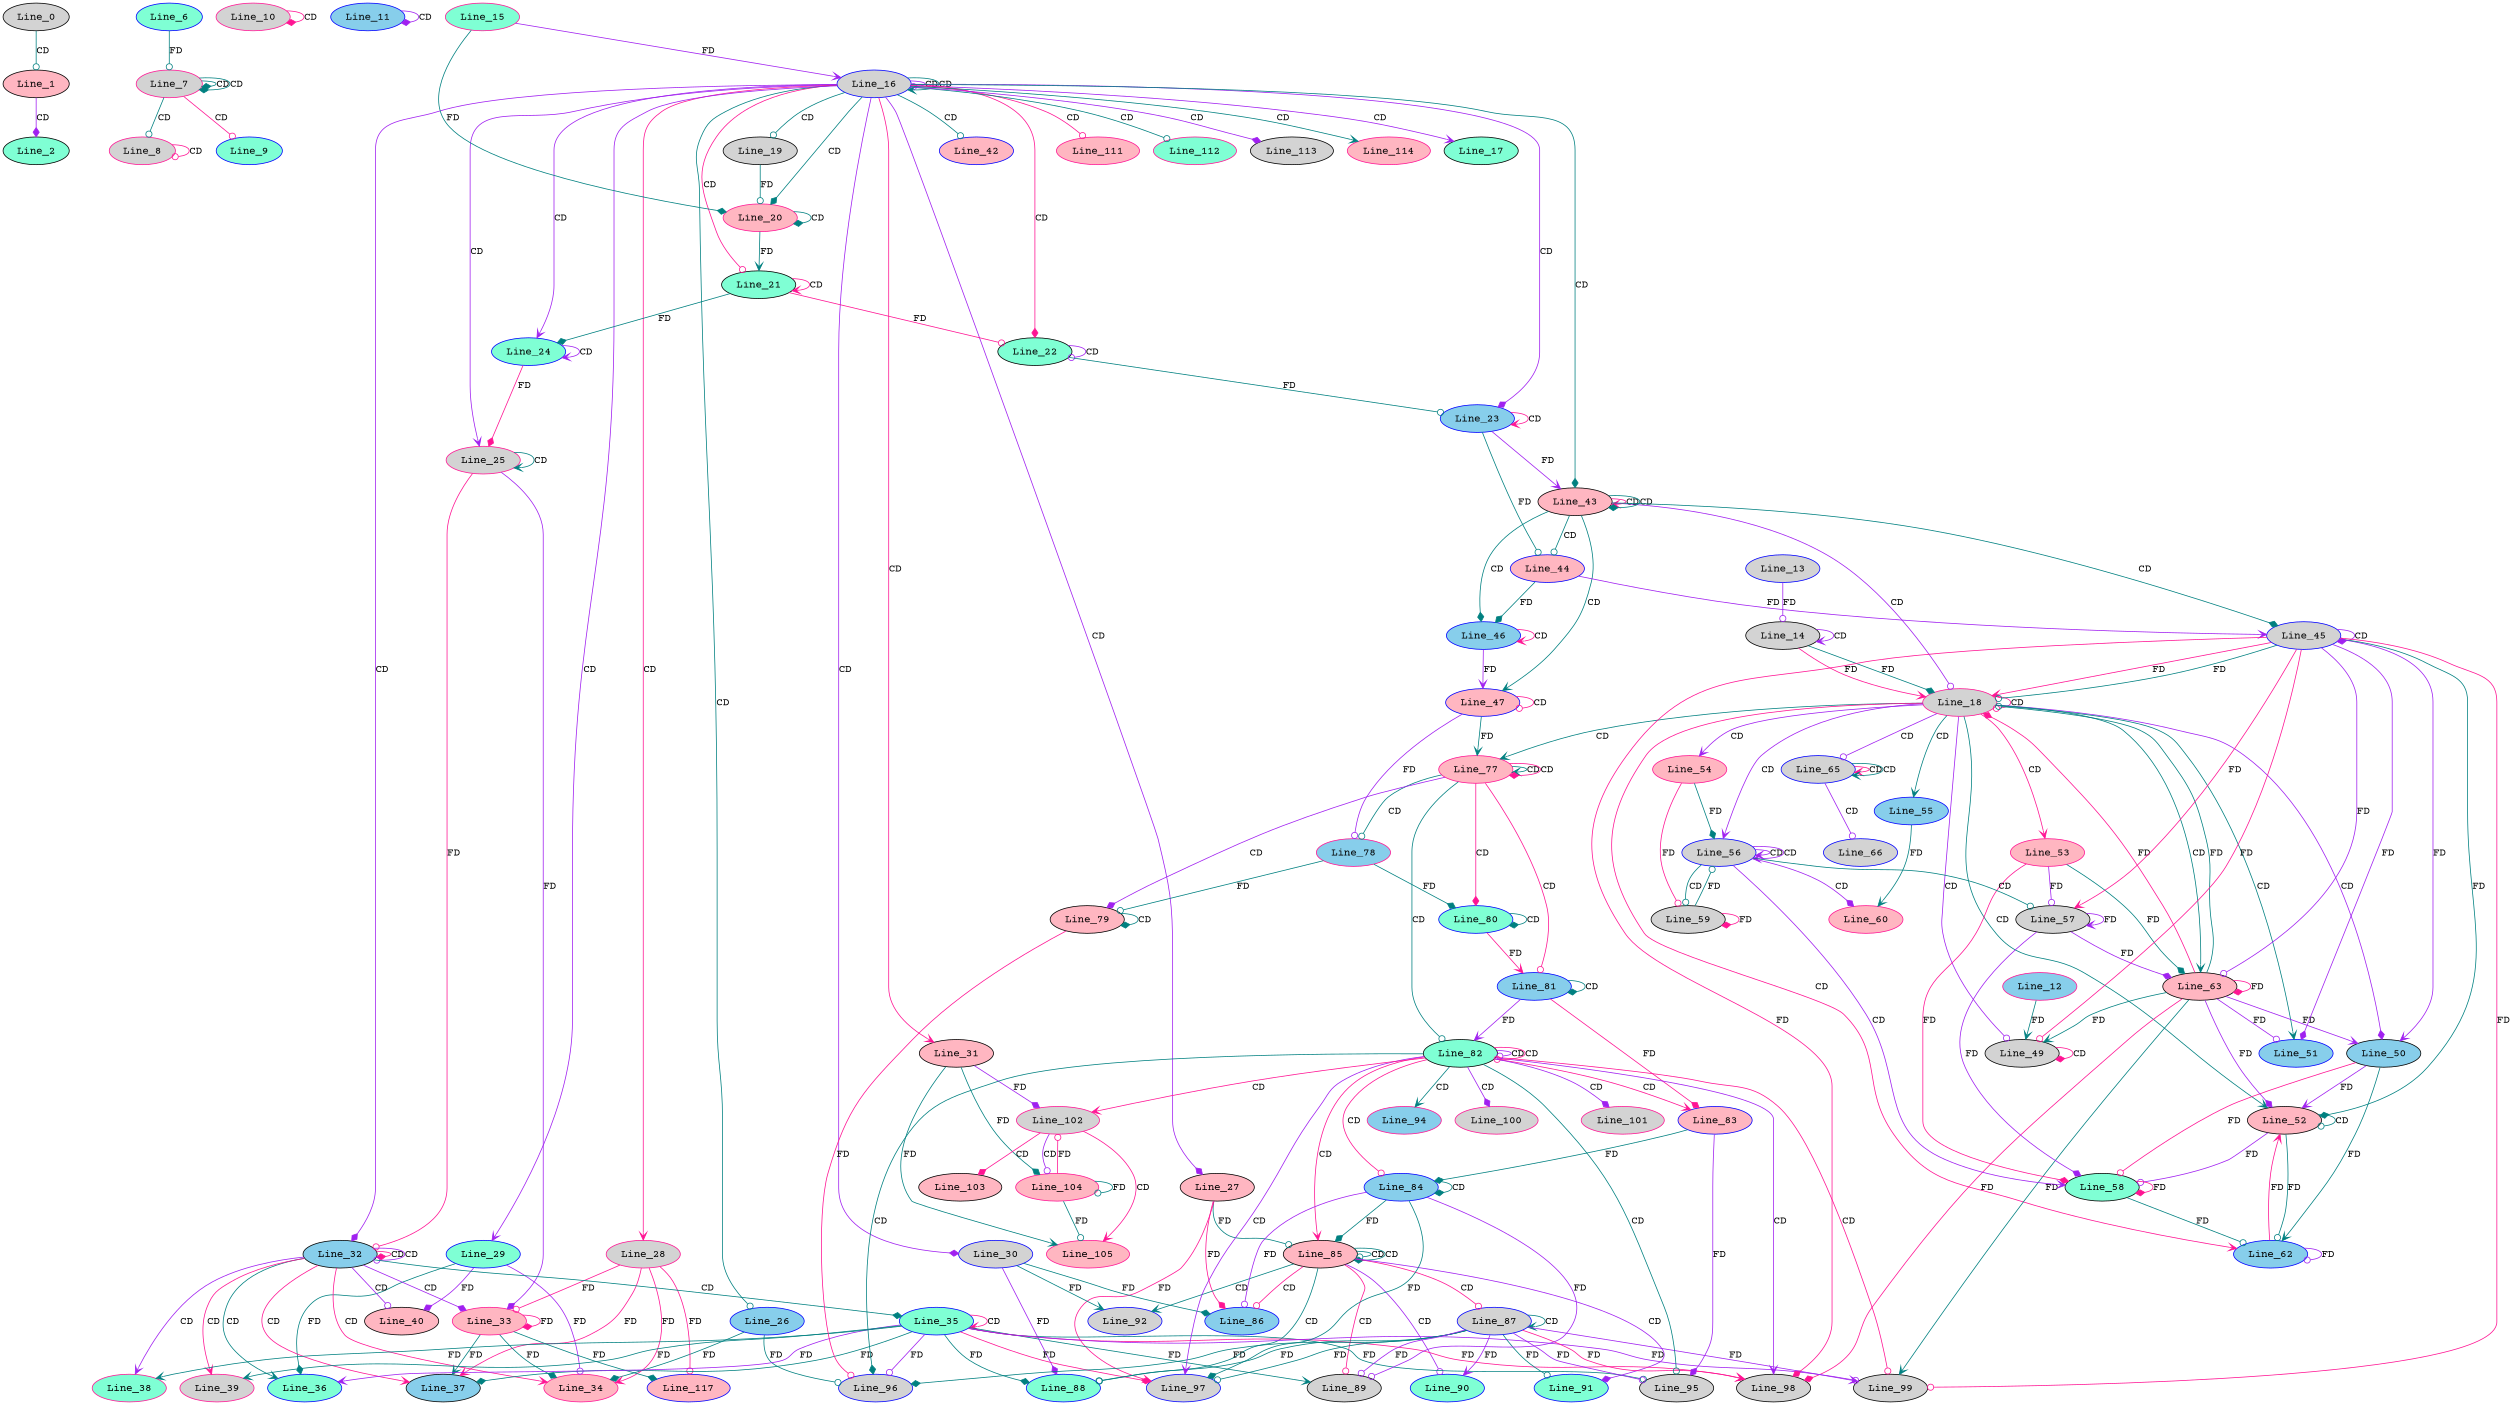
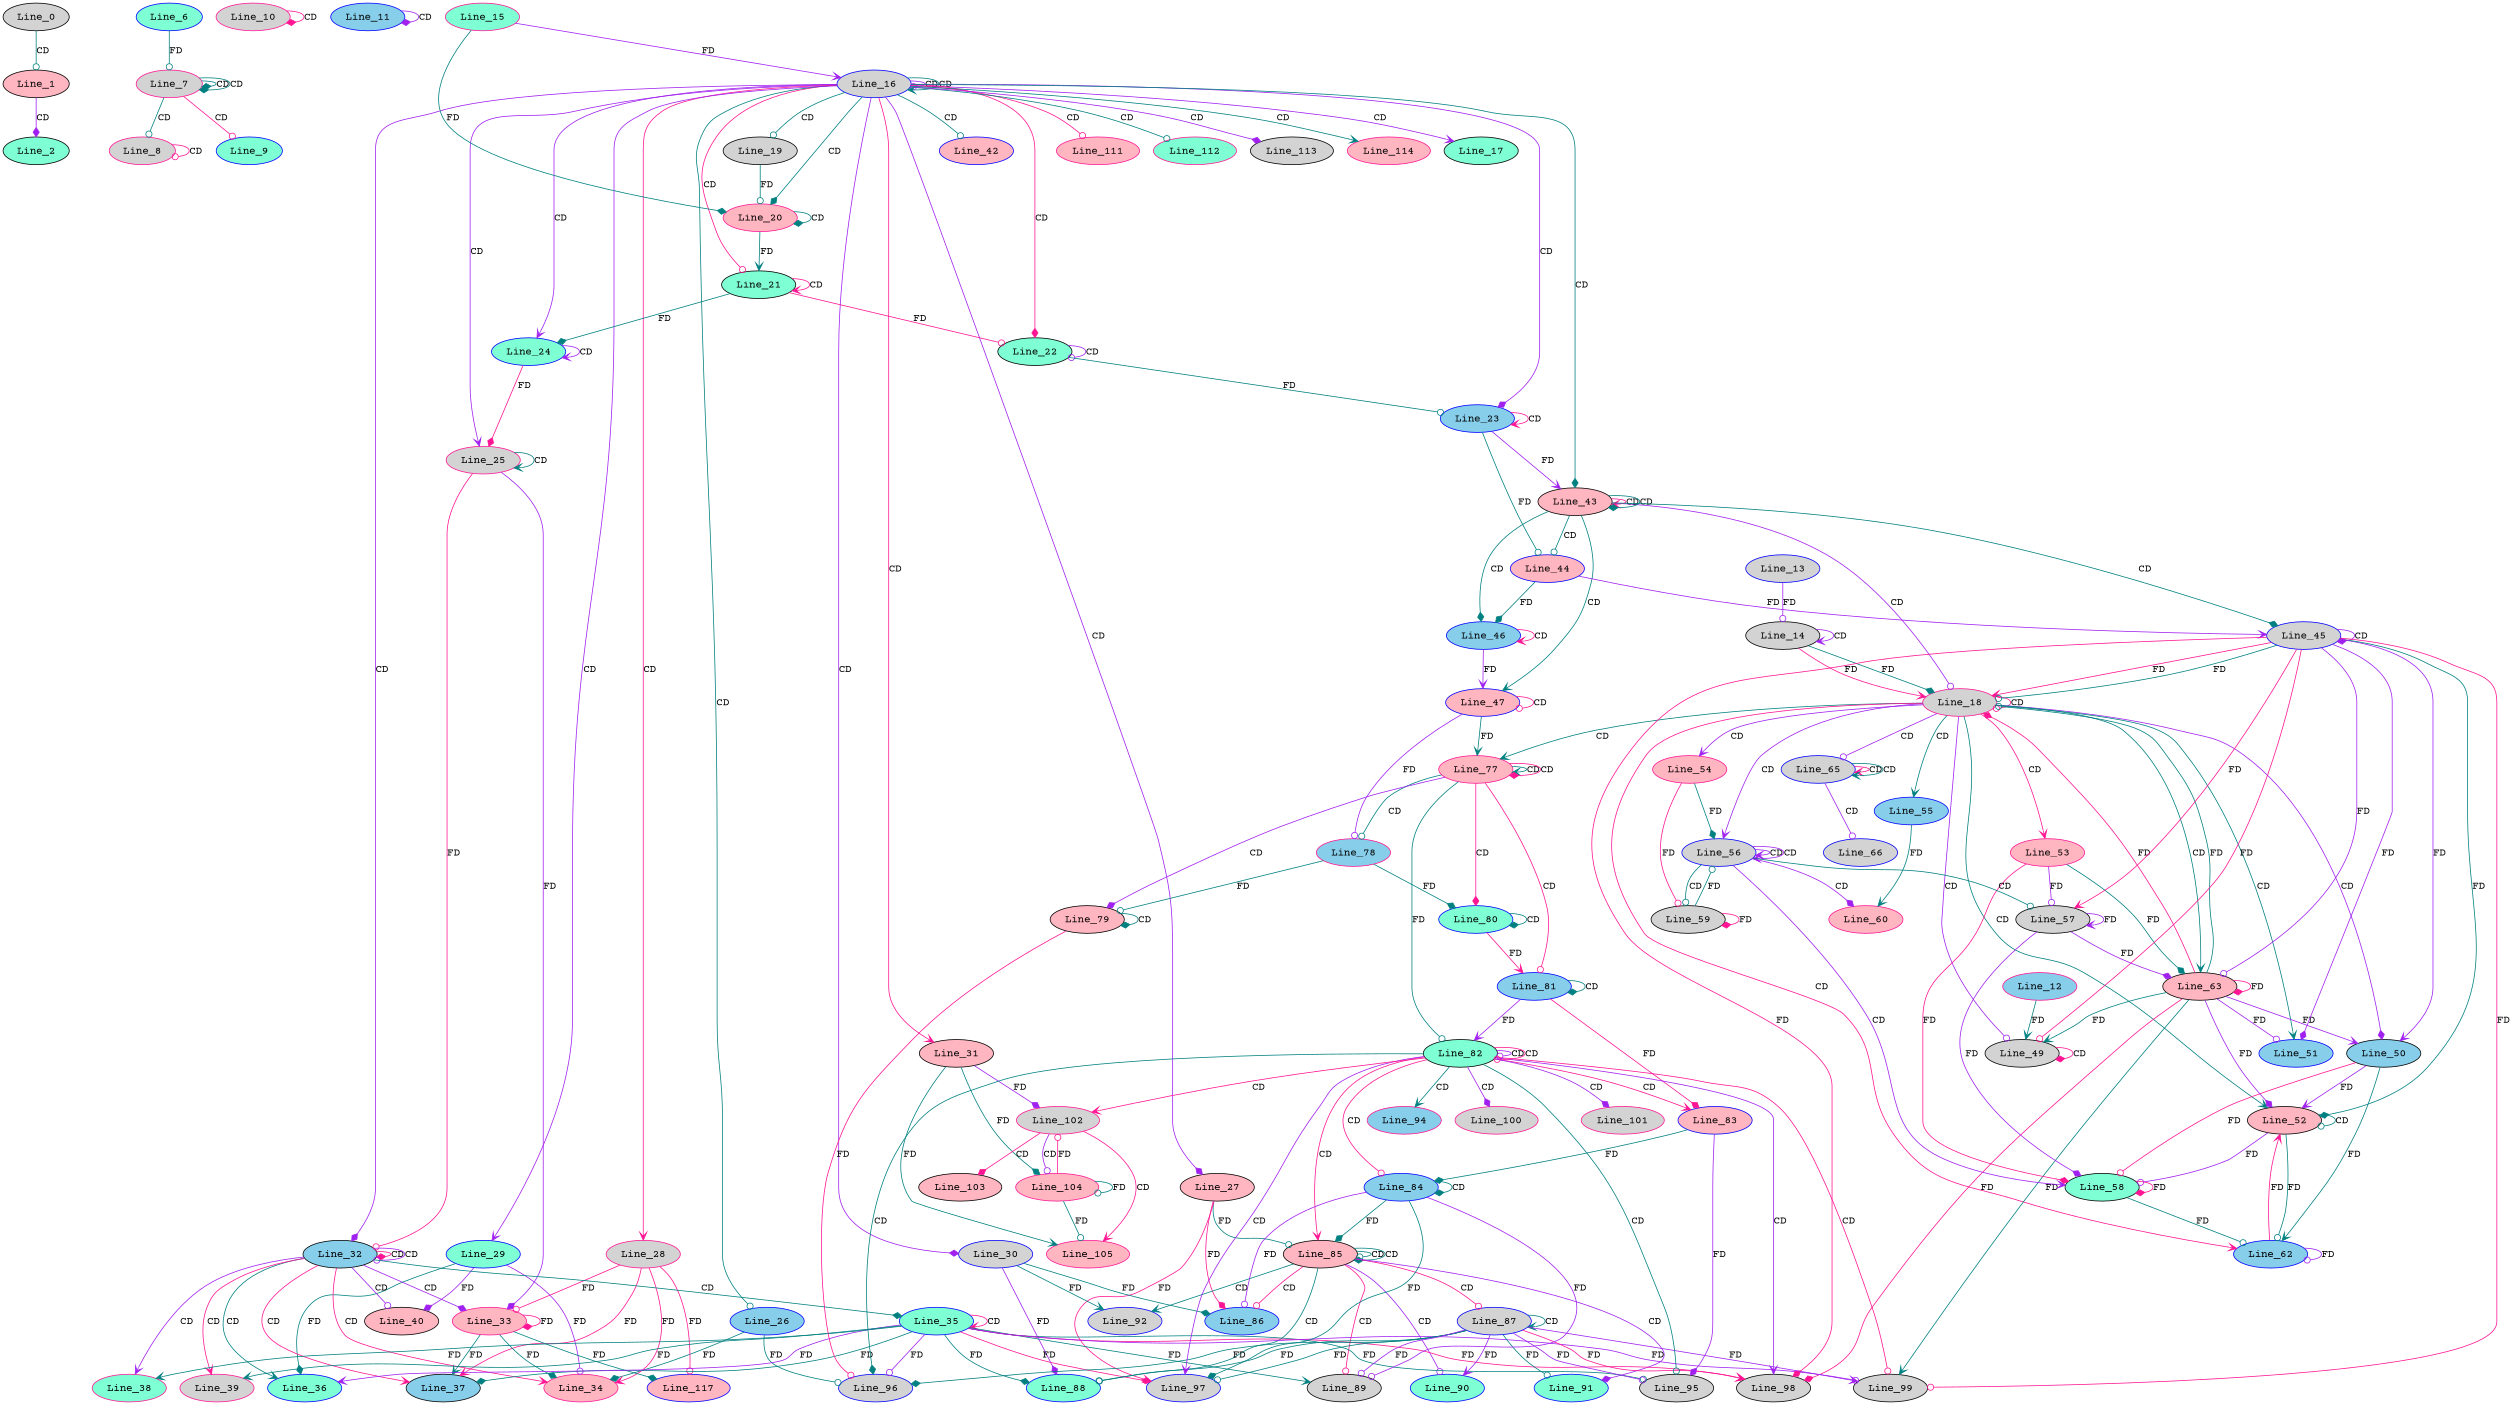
(1418, 919) -> (1418, 919)
